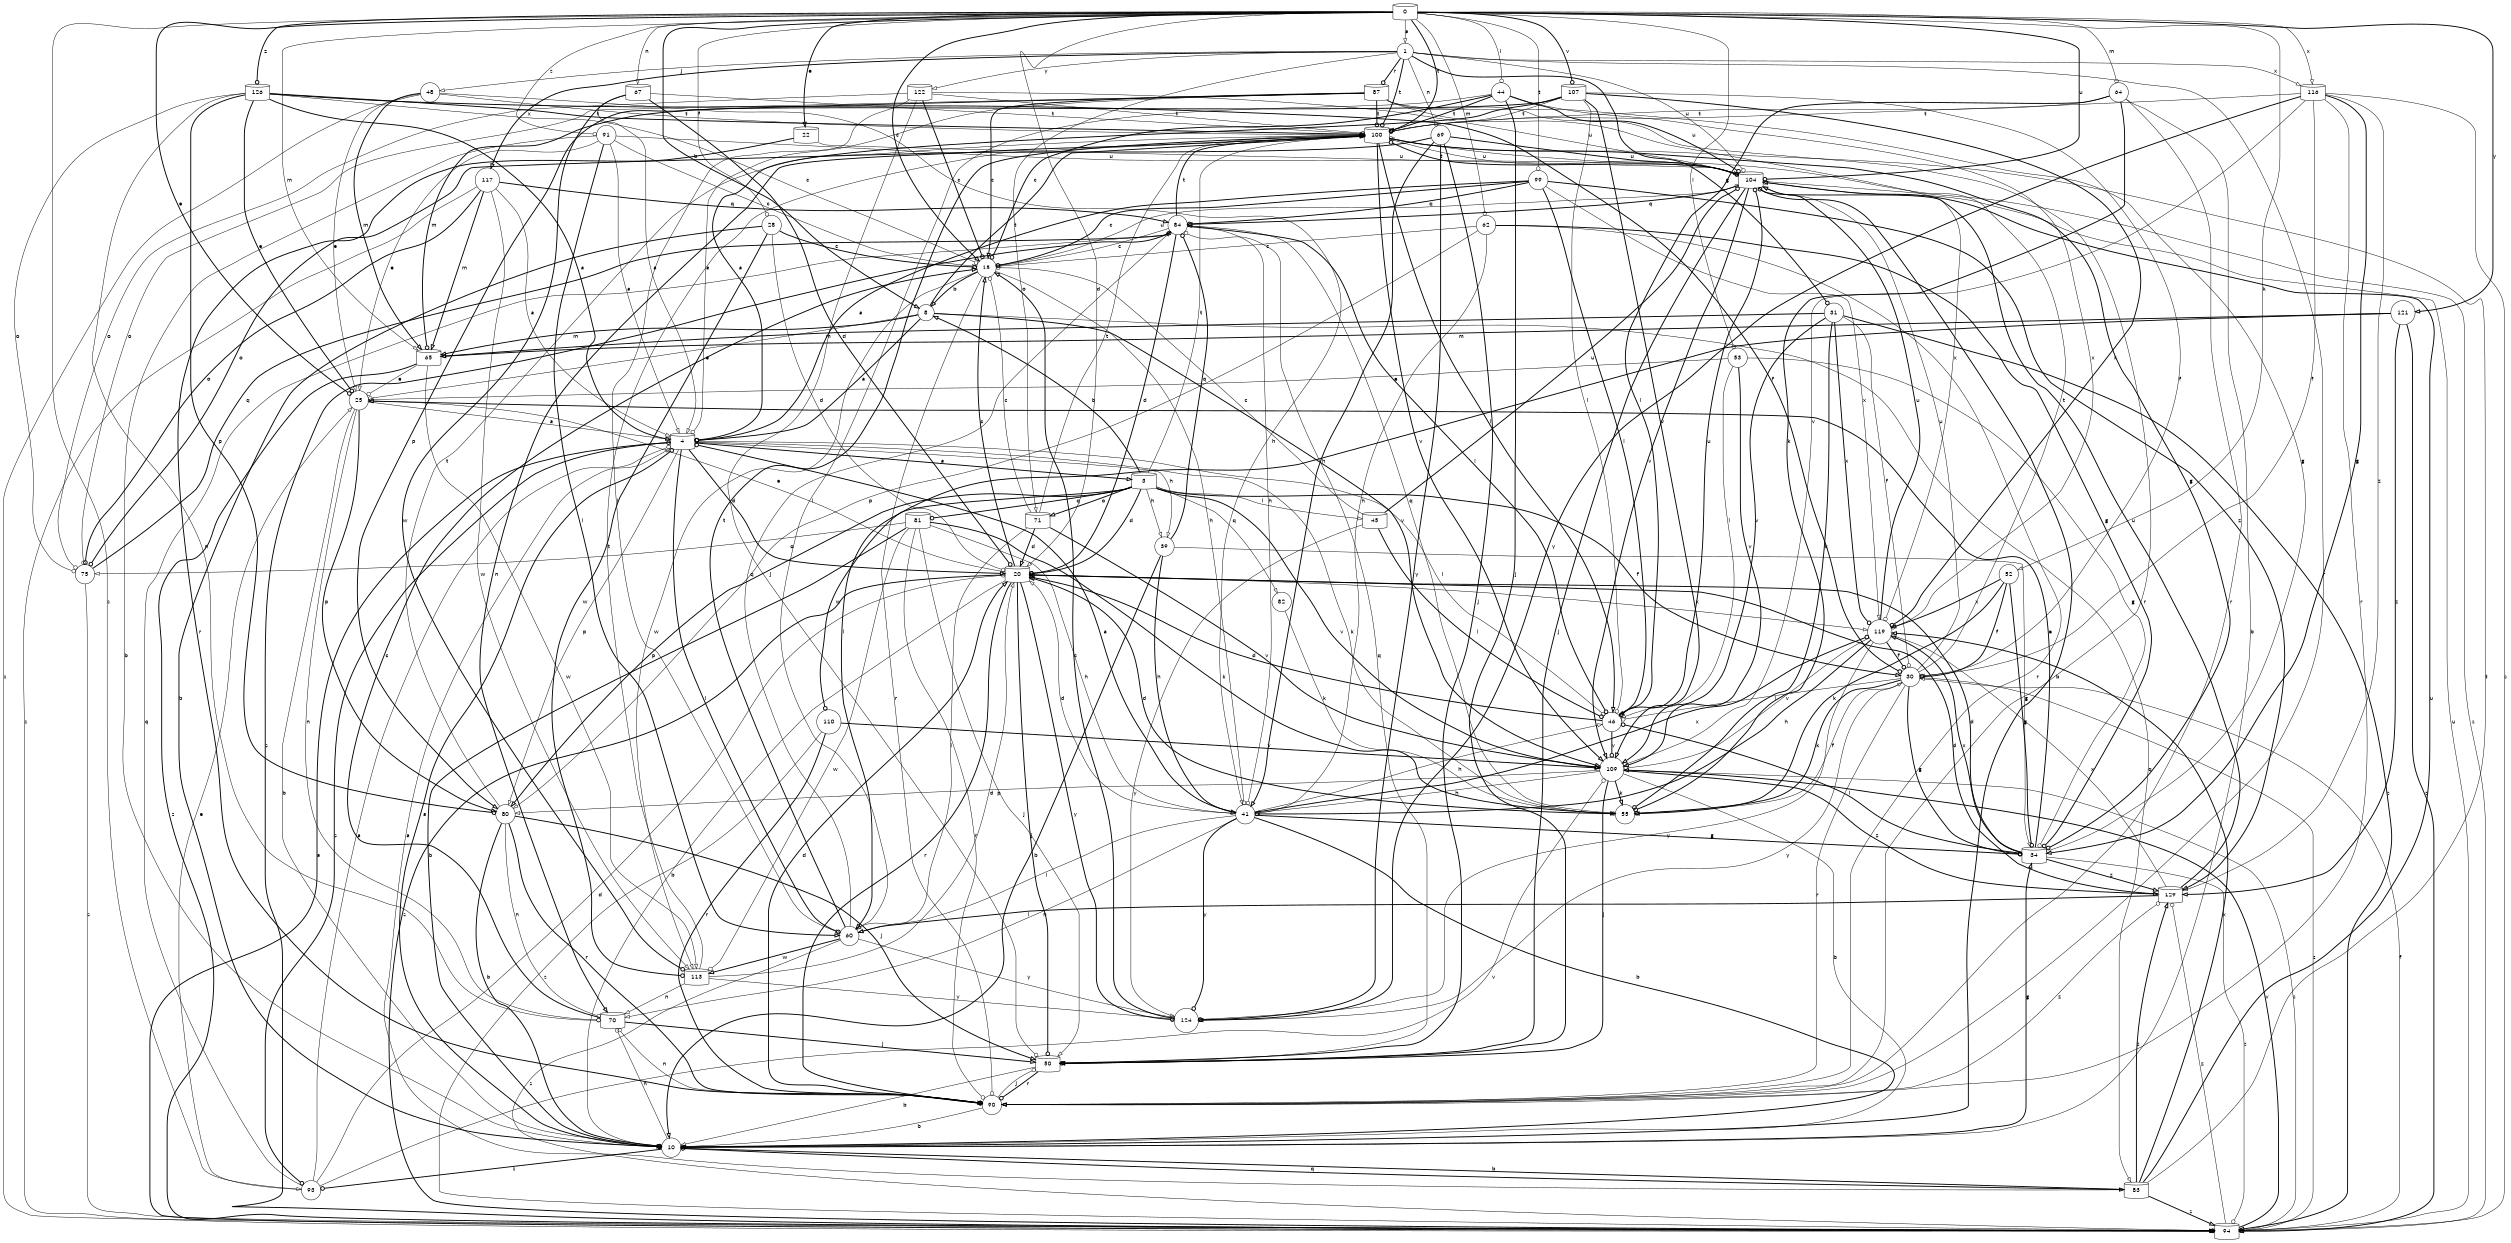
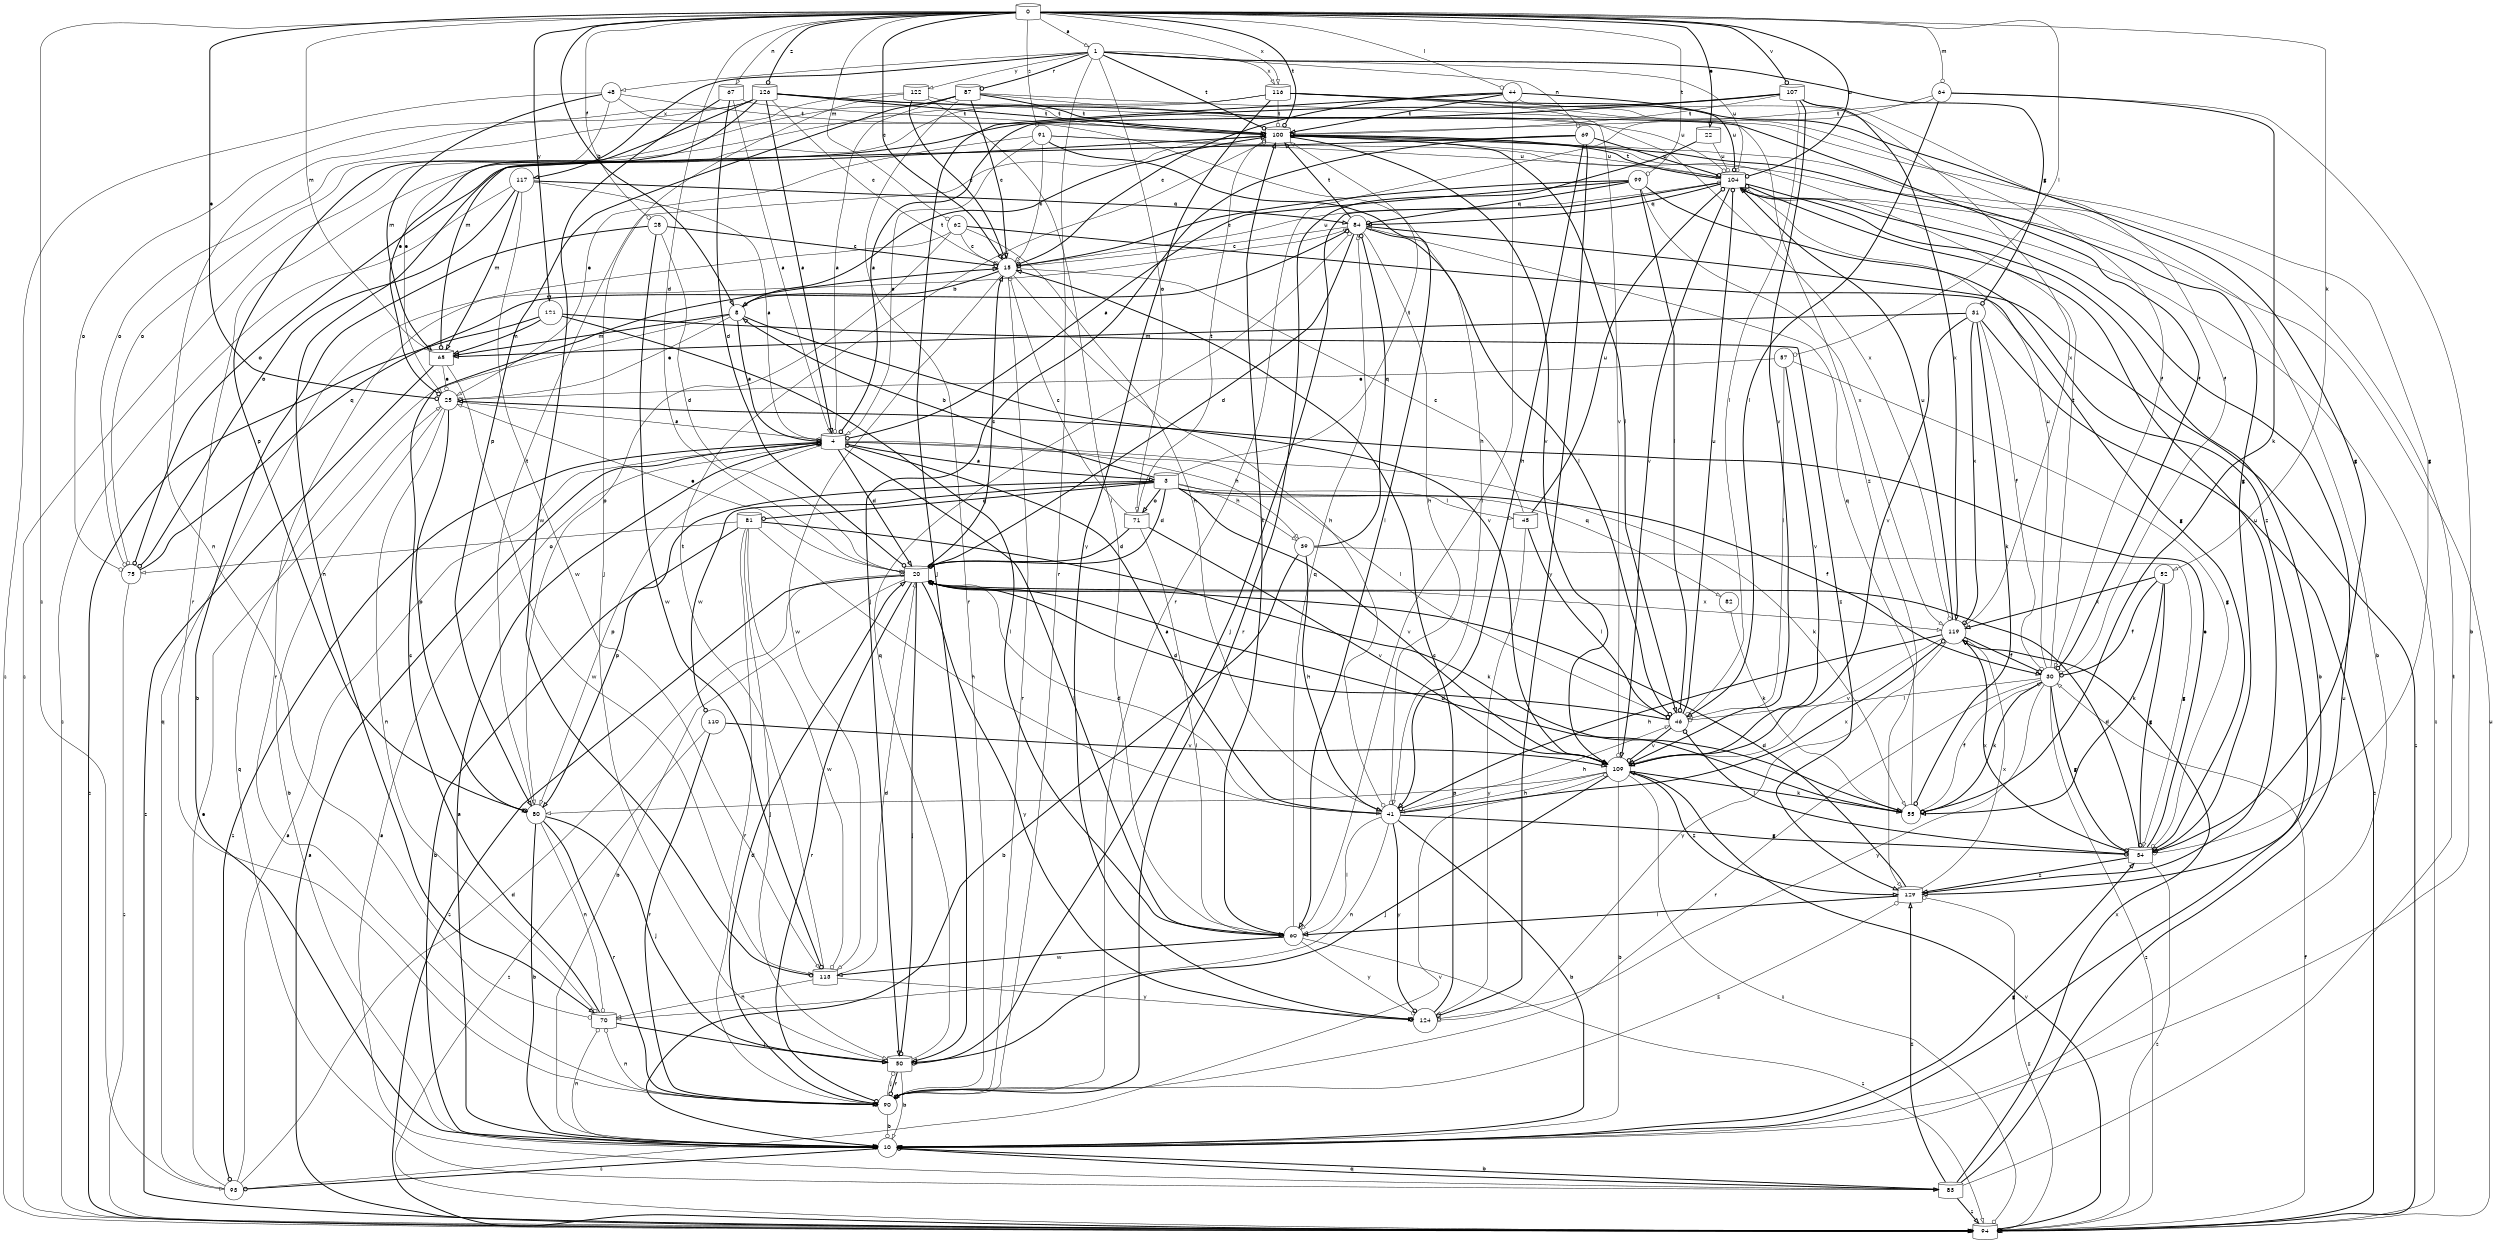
(1296, 103) -> (1111, 111)
(2095, 200) -> (1949, 325)
(1738, 358) -> (1784, 358)
